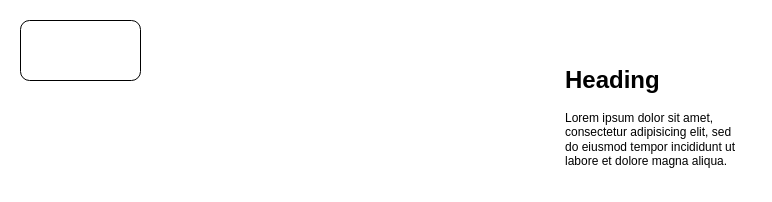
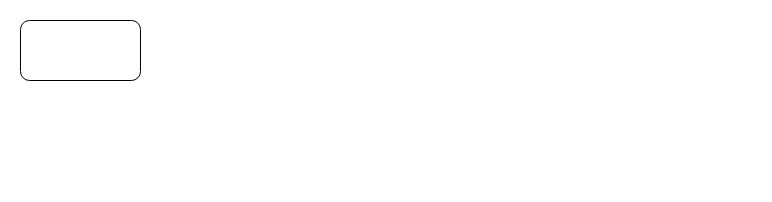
(656, 121) -> none
